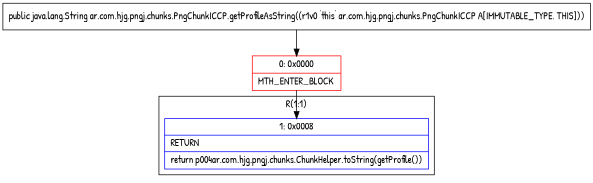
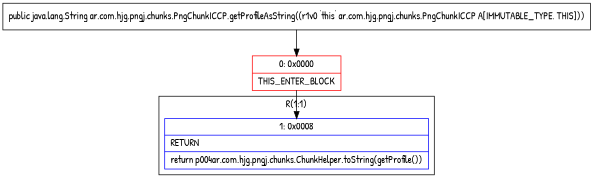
(296, 81) -> (297, 81)
